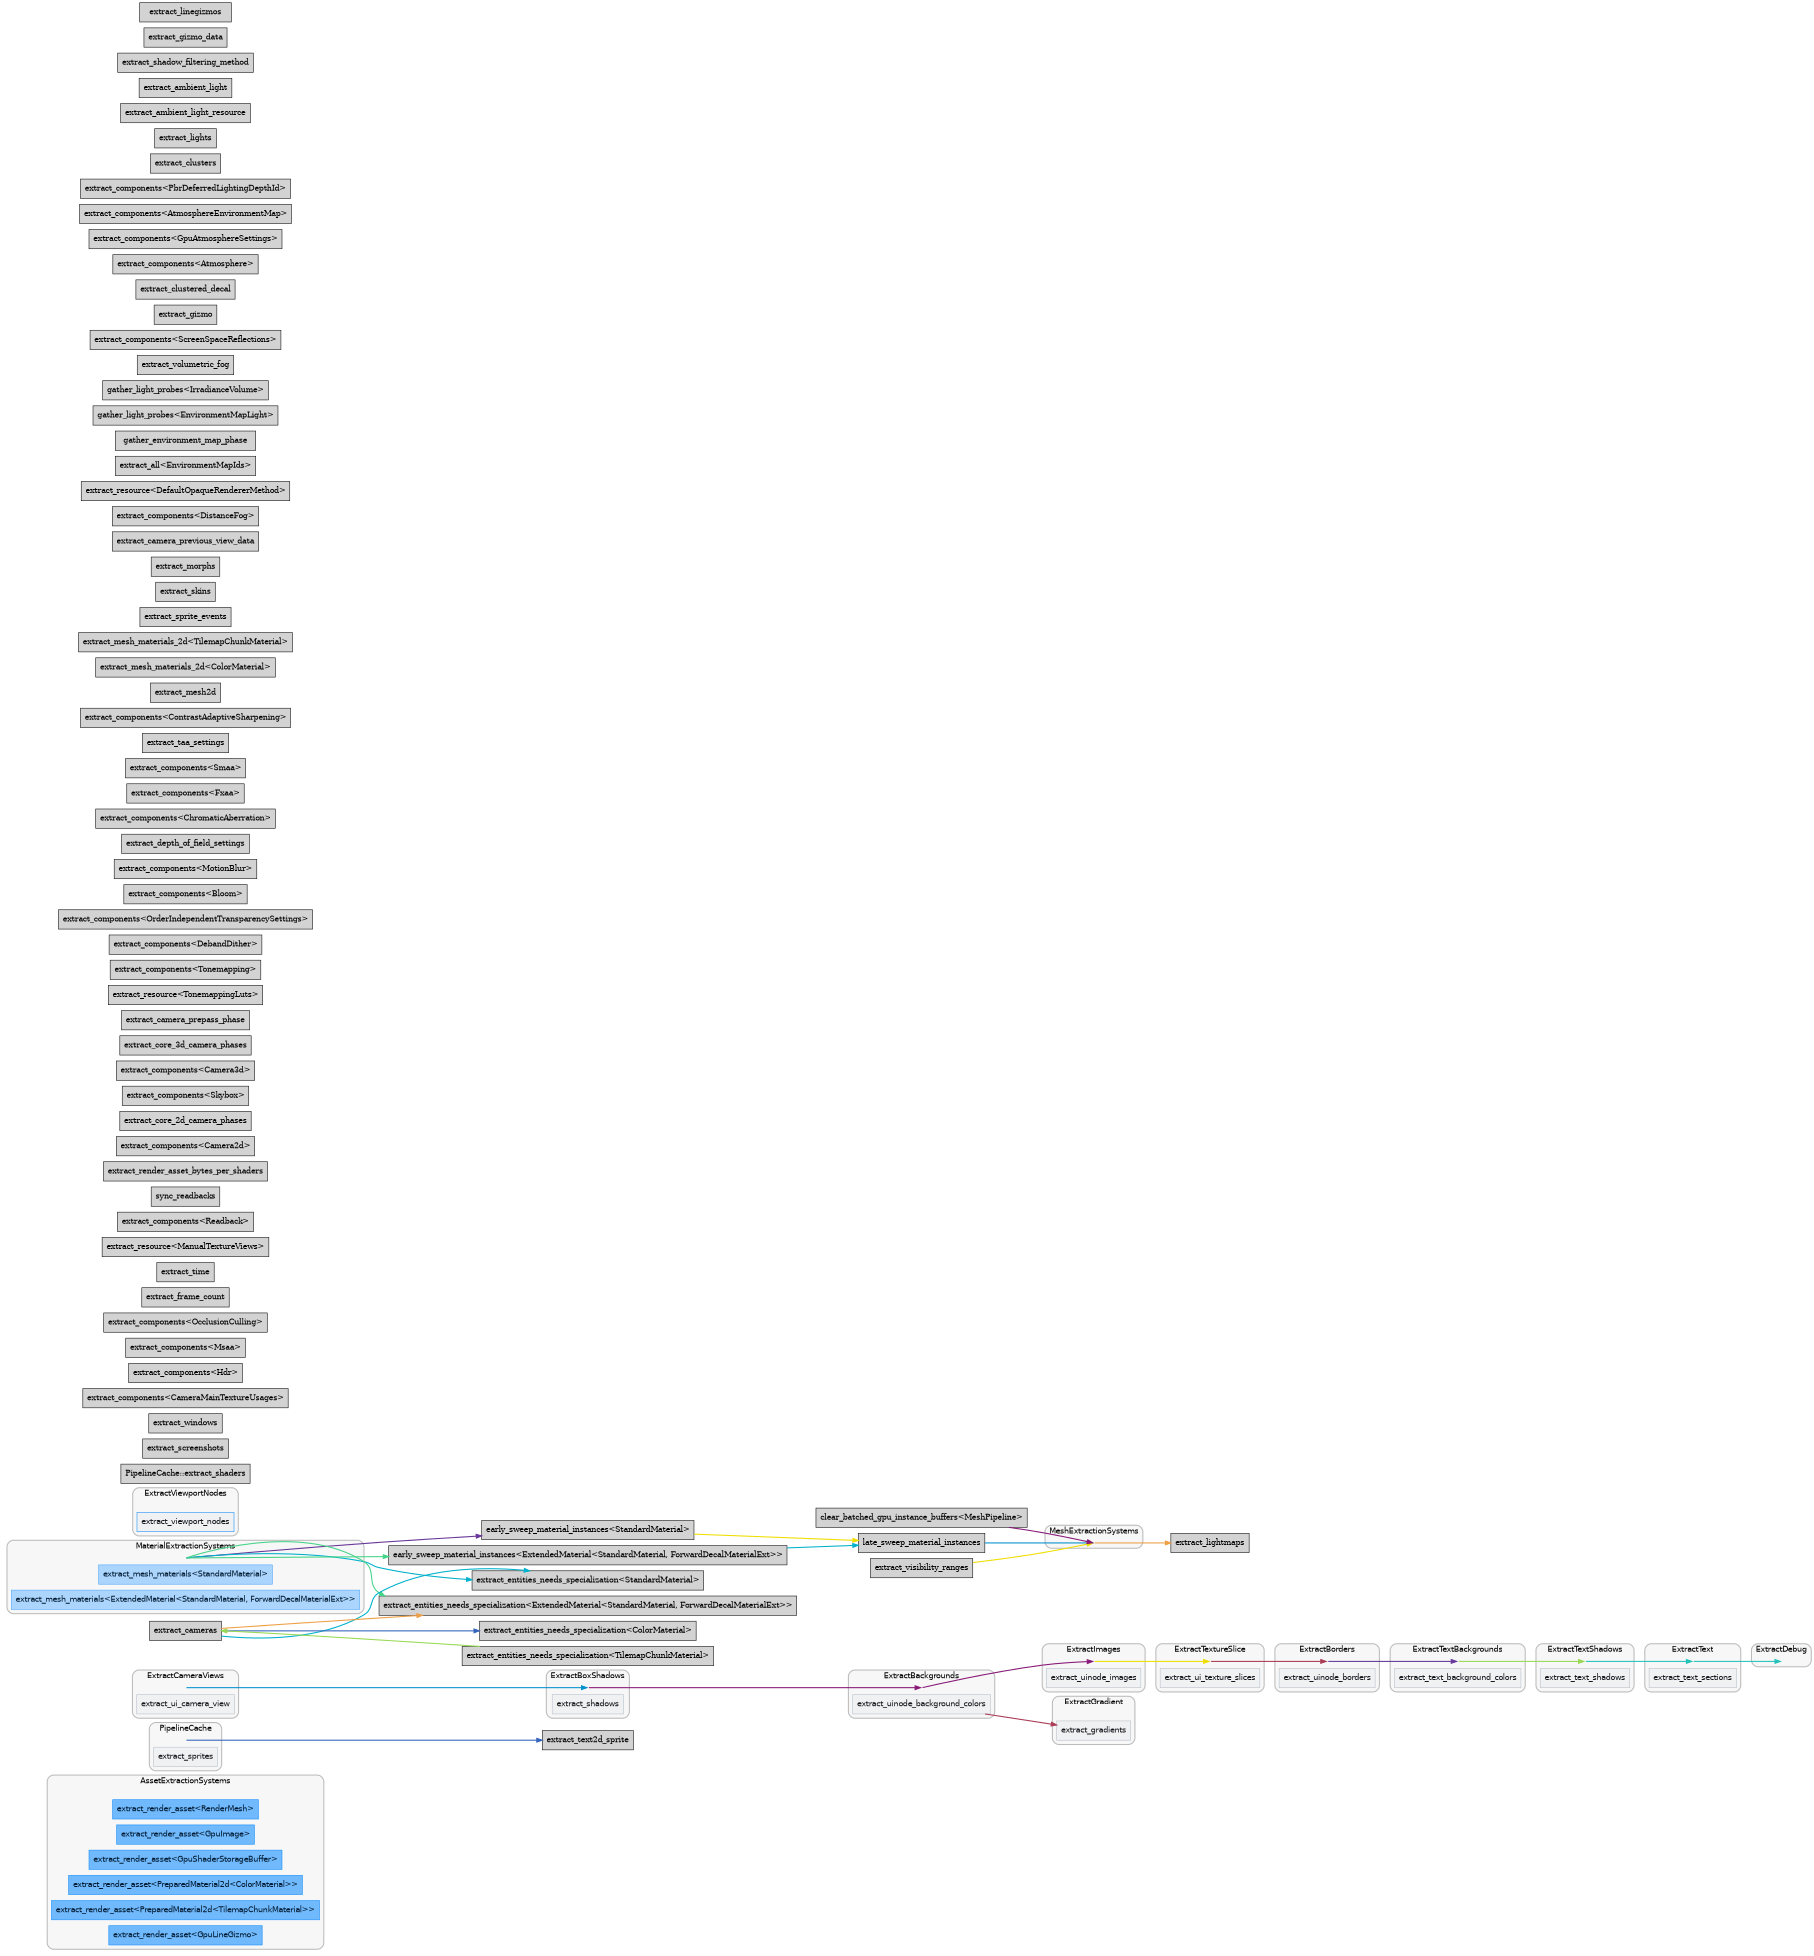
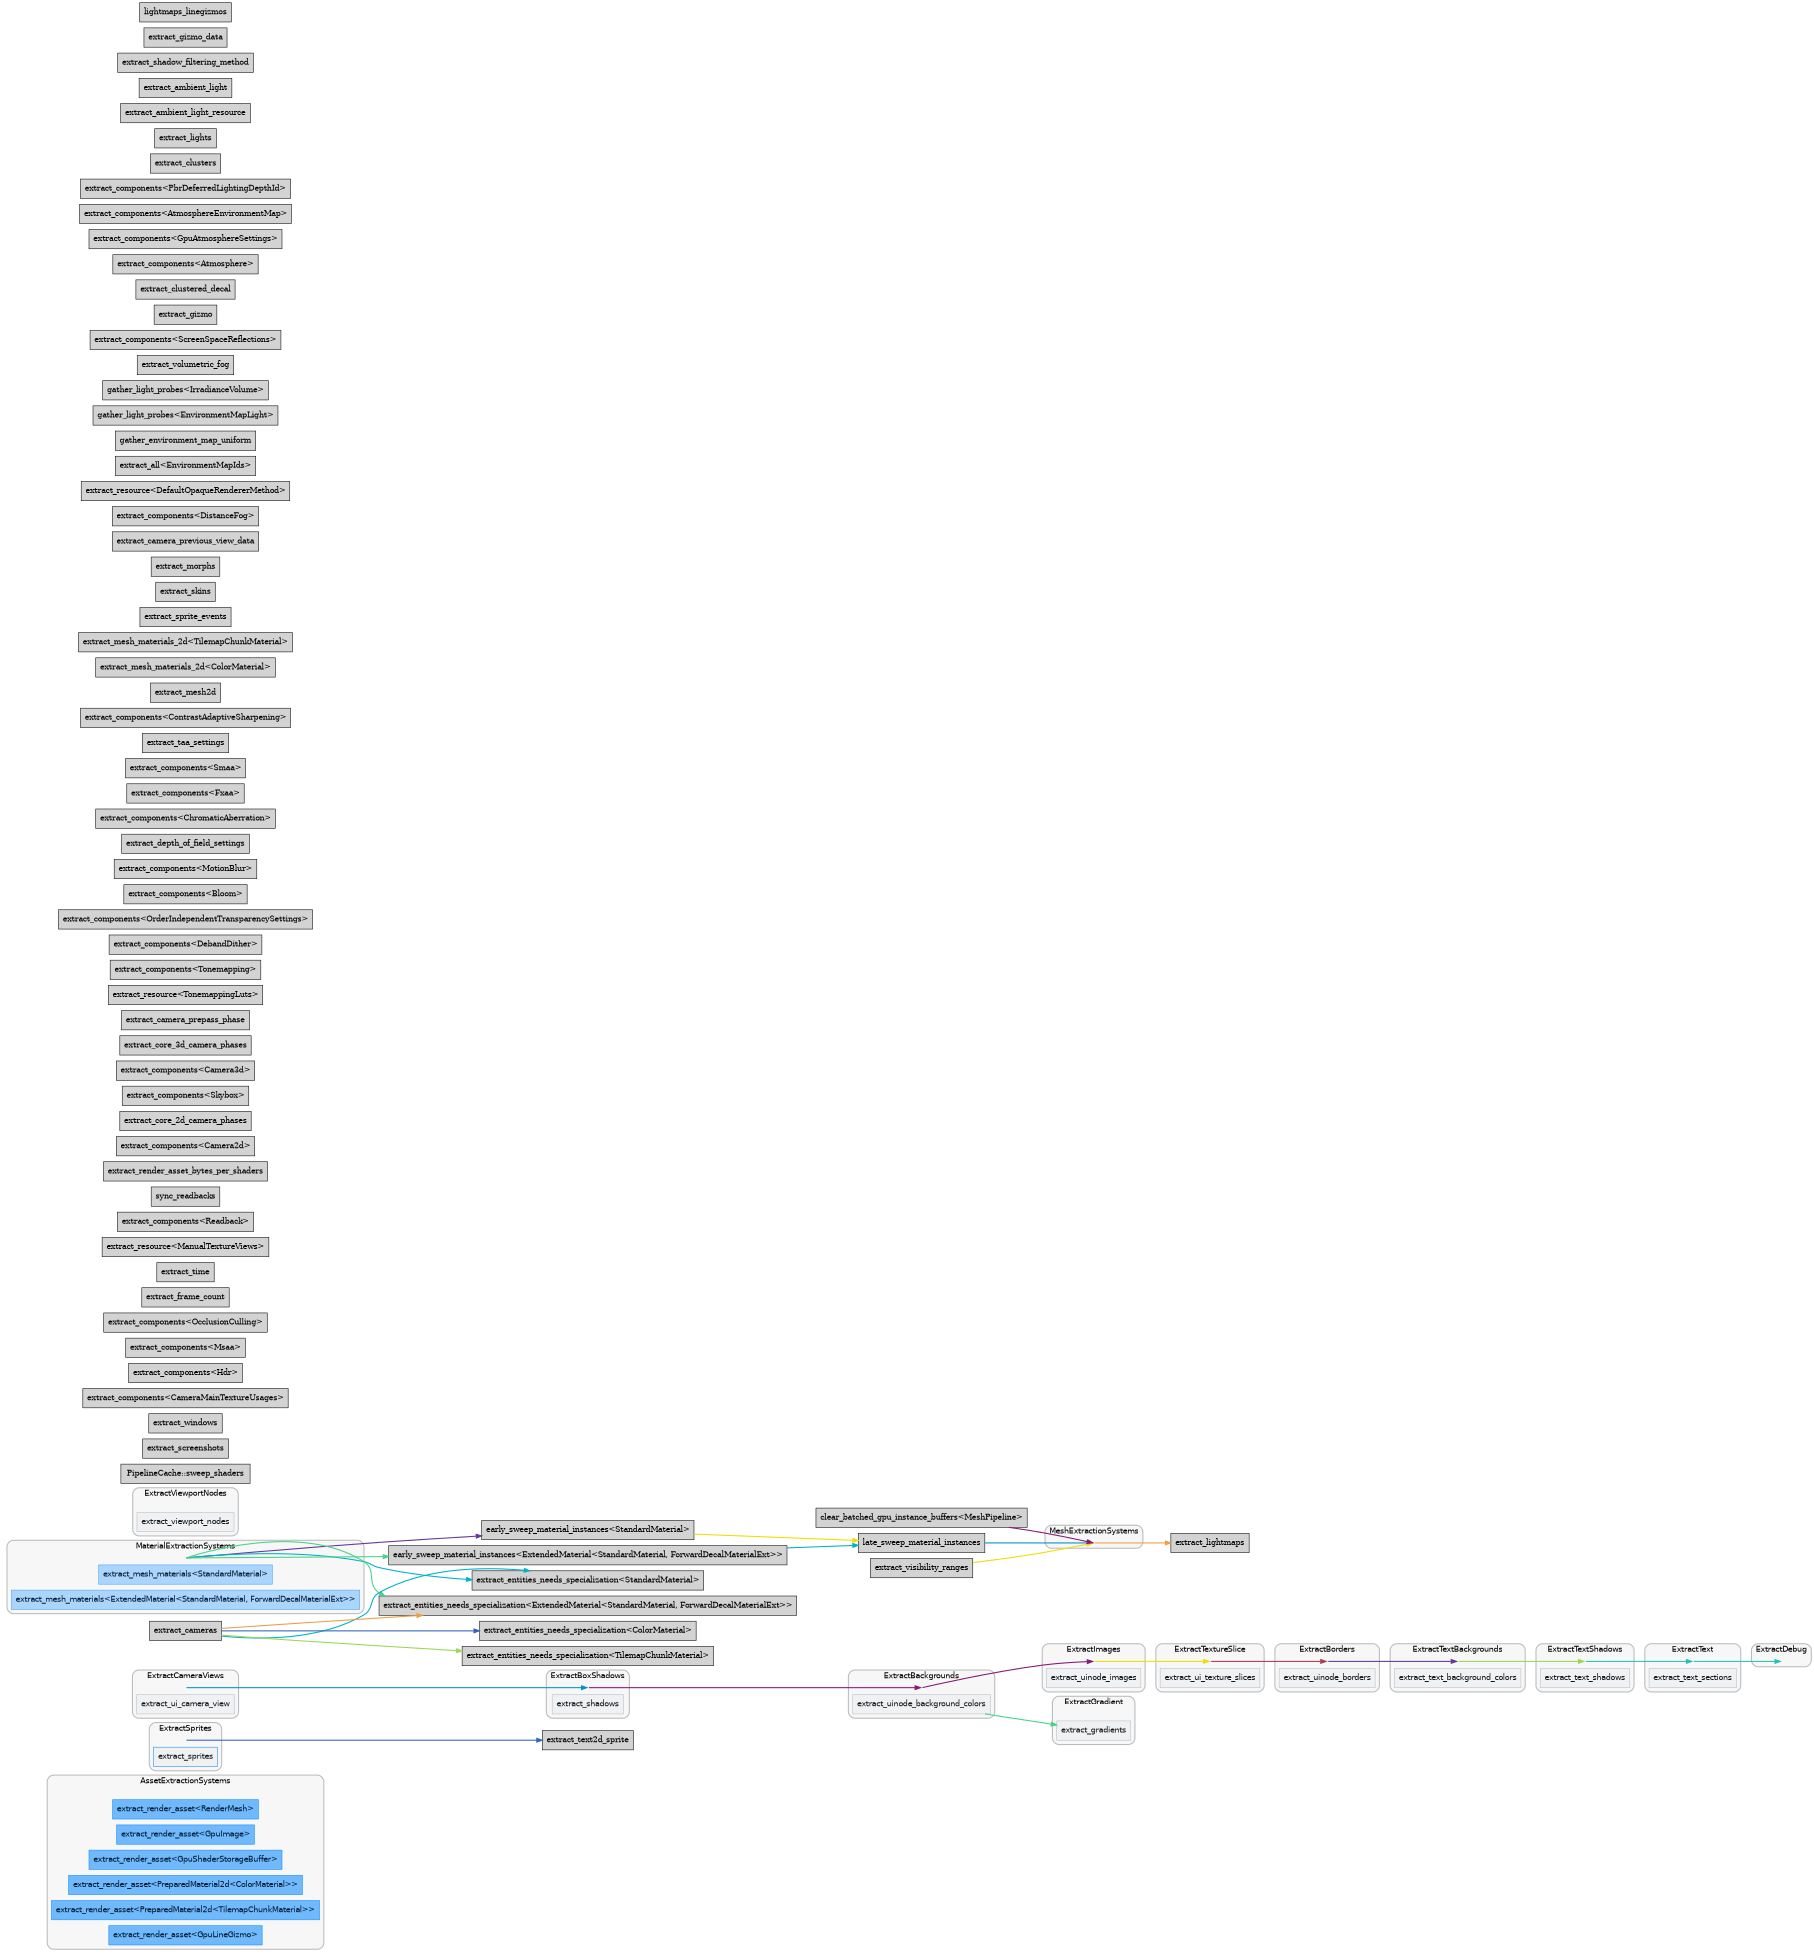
(185, 12) -> (185, 12)
(185, 441) -> (185, 441)
(185, 1474) -> (185, 1474)
(185, 1522) -> (185, 1522)
(353, 1638) -> (339, 1643)
(1018, 1719) -> (1018, 1719)
(185, 1729) -> (185, 1729)
(185, 1757) -> (185, 1757)
